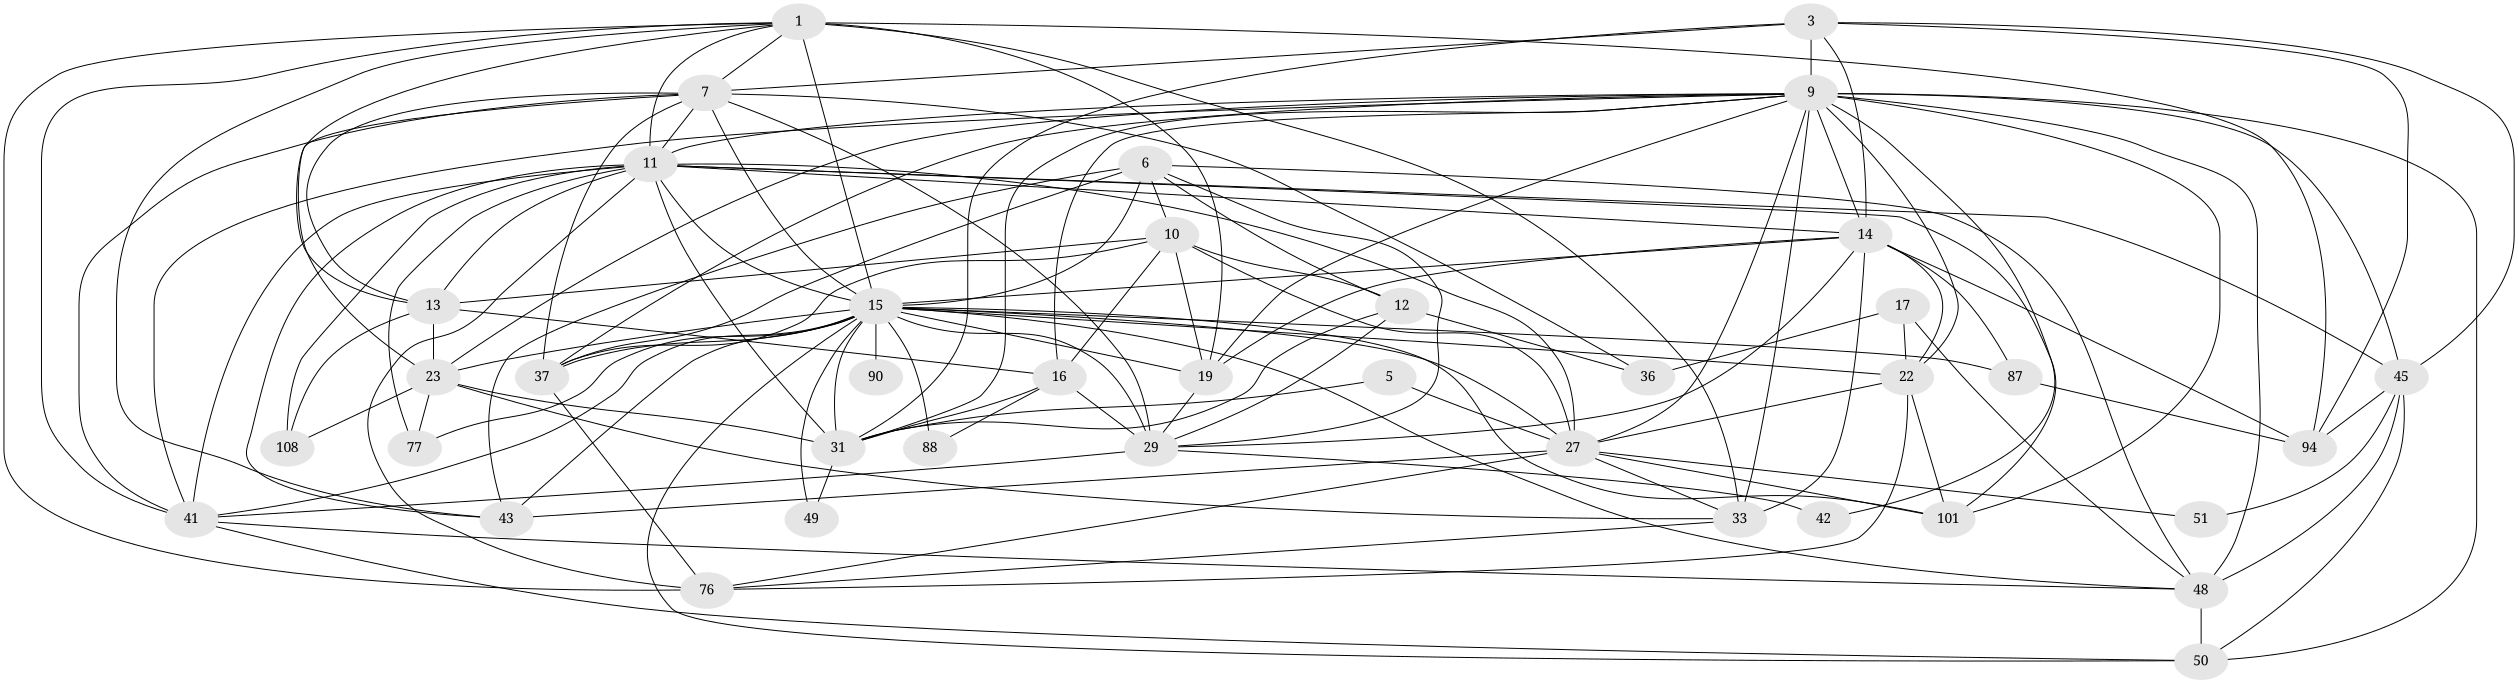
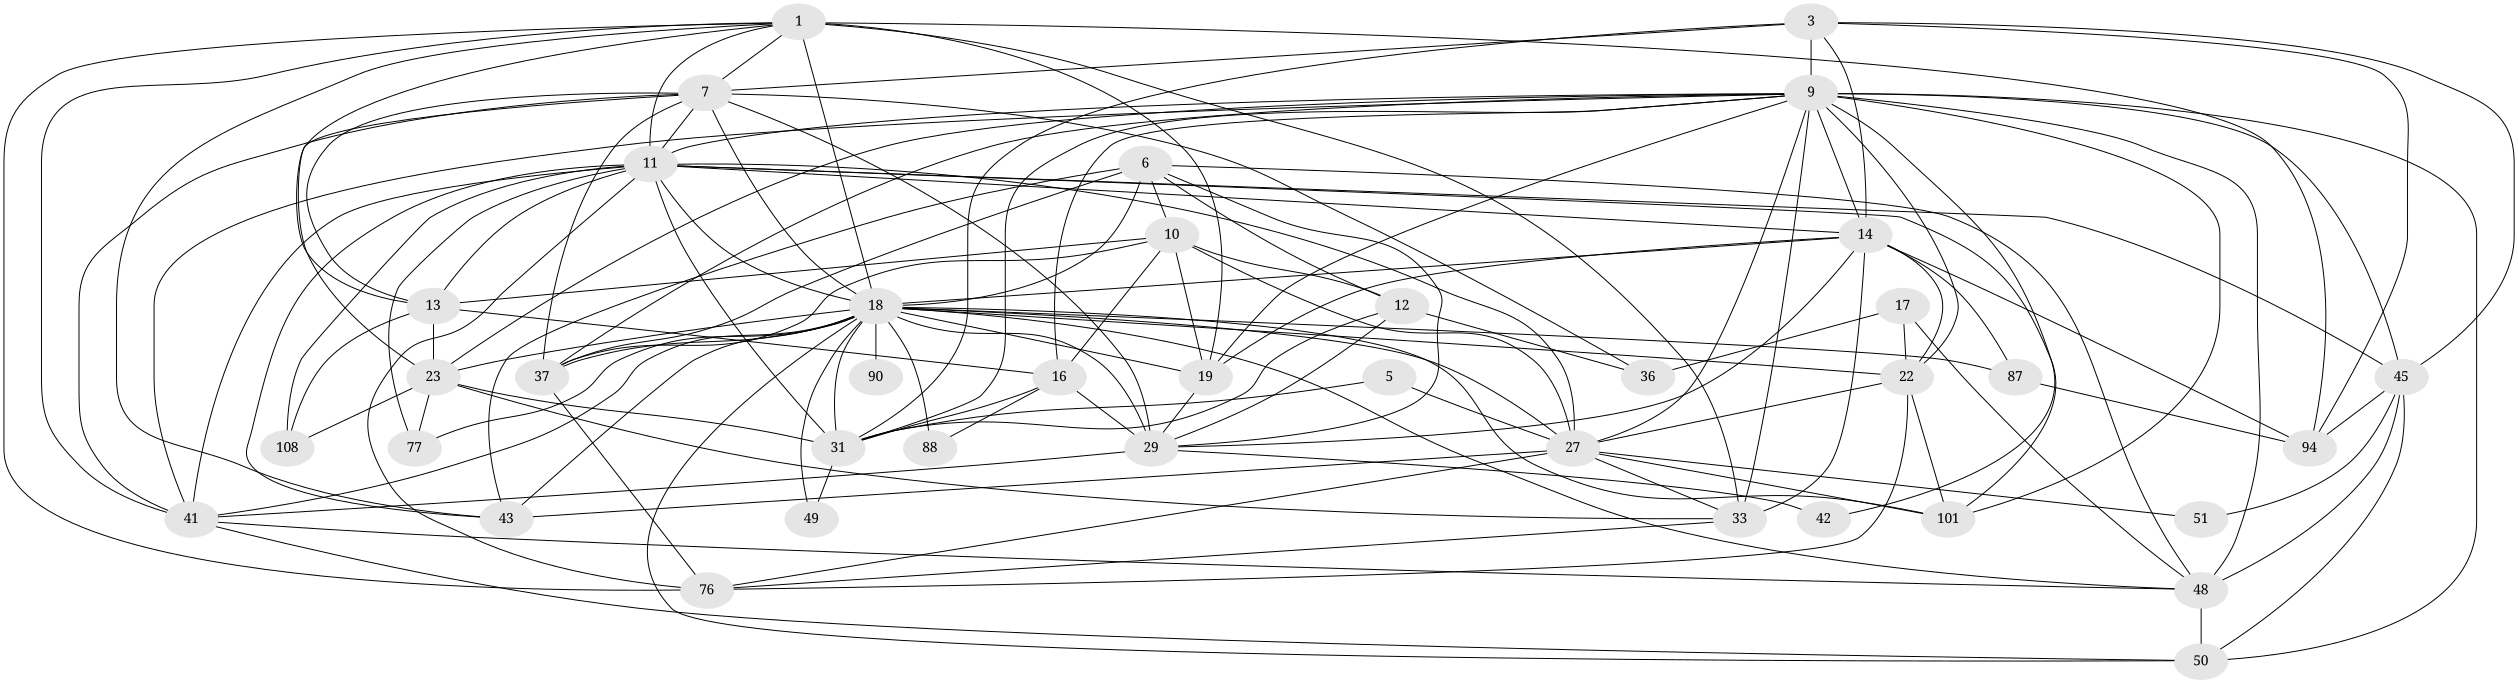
(876, 306) -> (876, 306)
